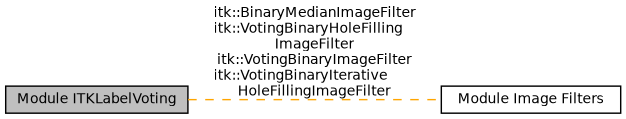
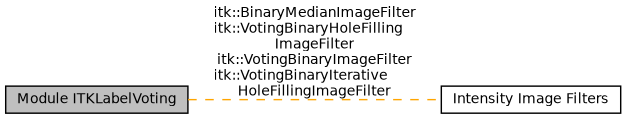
(531, 100) -> (531, 100)
